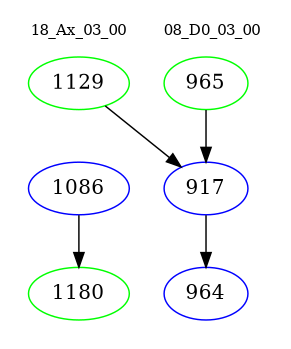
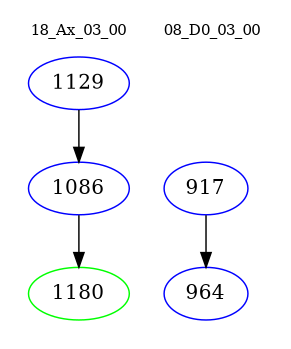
(79, 83) -> (79, 83)
(206, 83) -> none
(131, 127) -> (79, 129)
